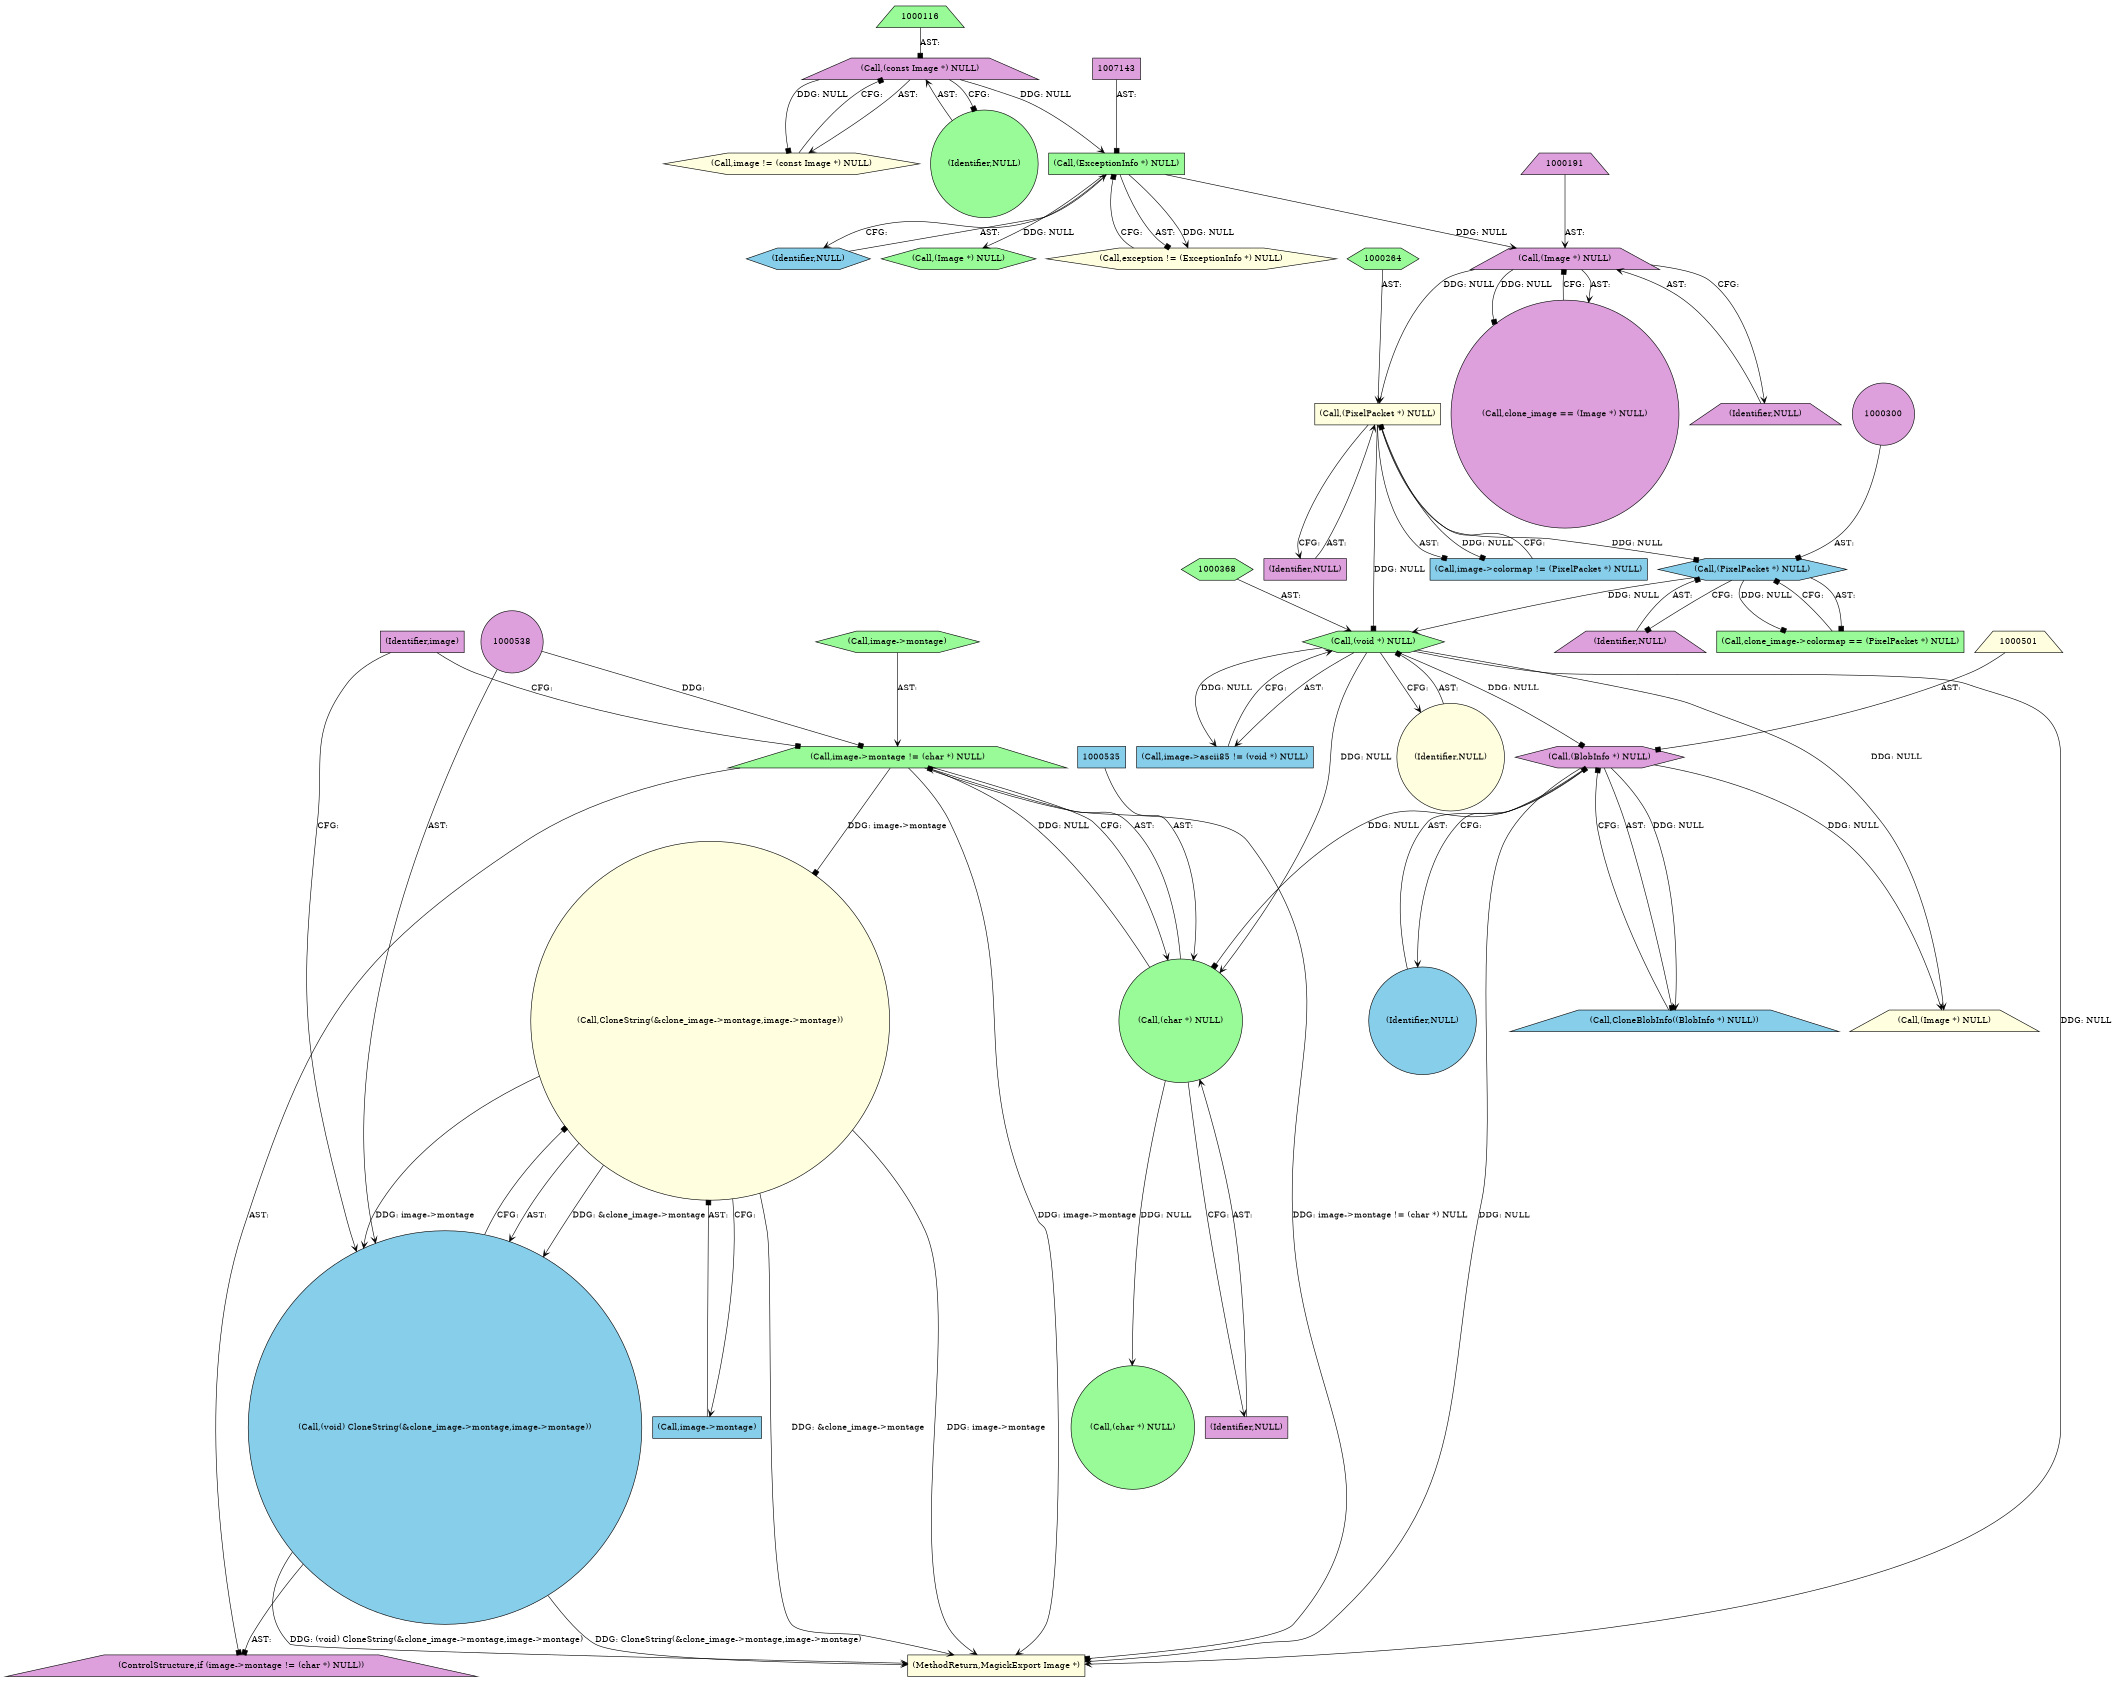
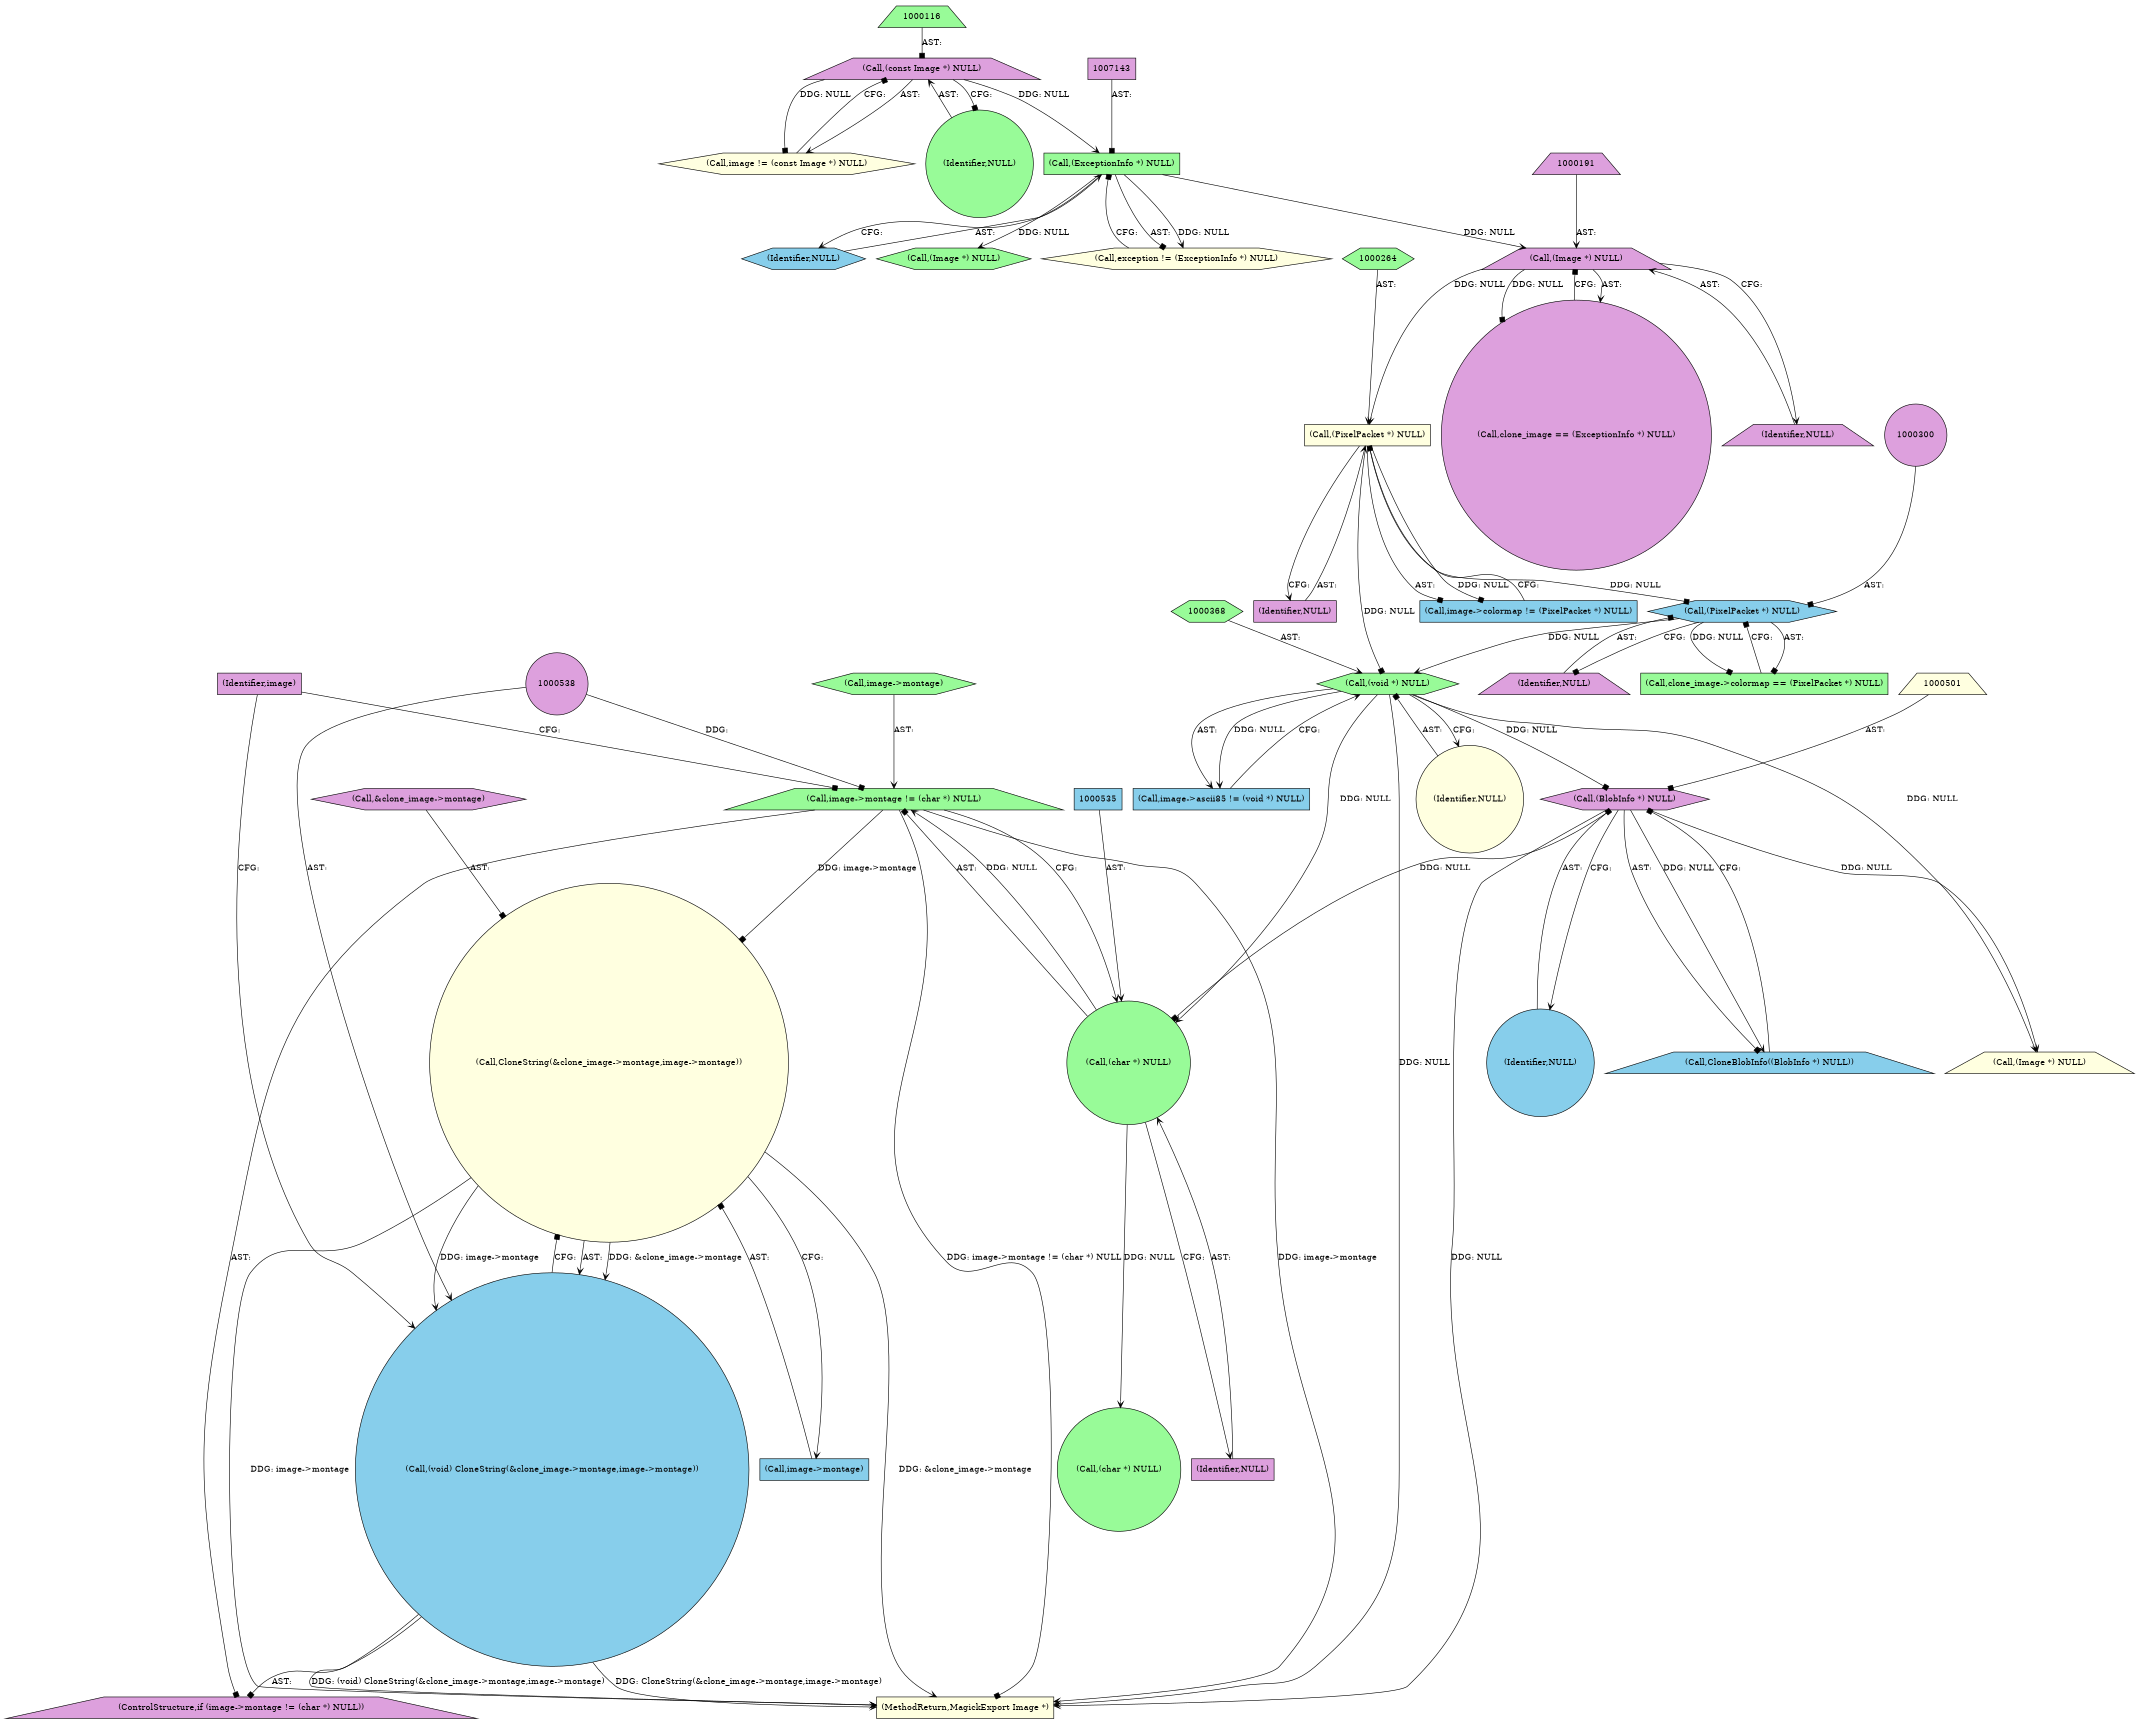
(1565, 414) -> (1576, 435)
none -> (419, 799)
